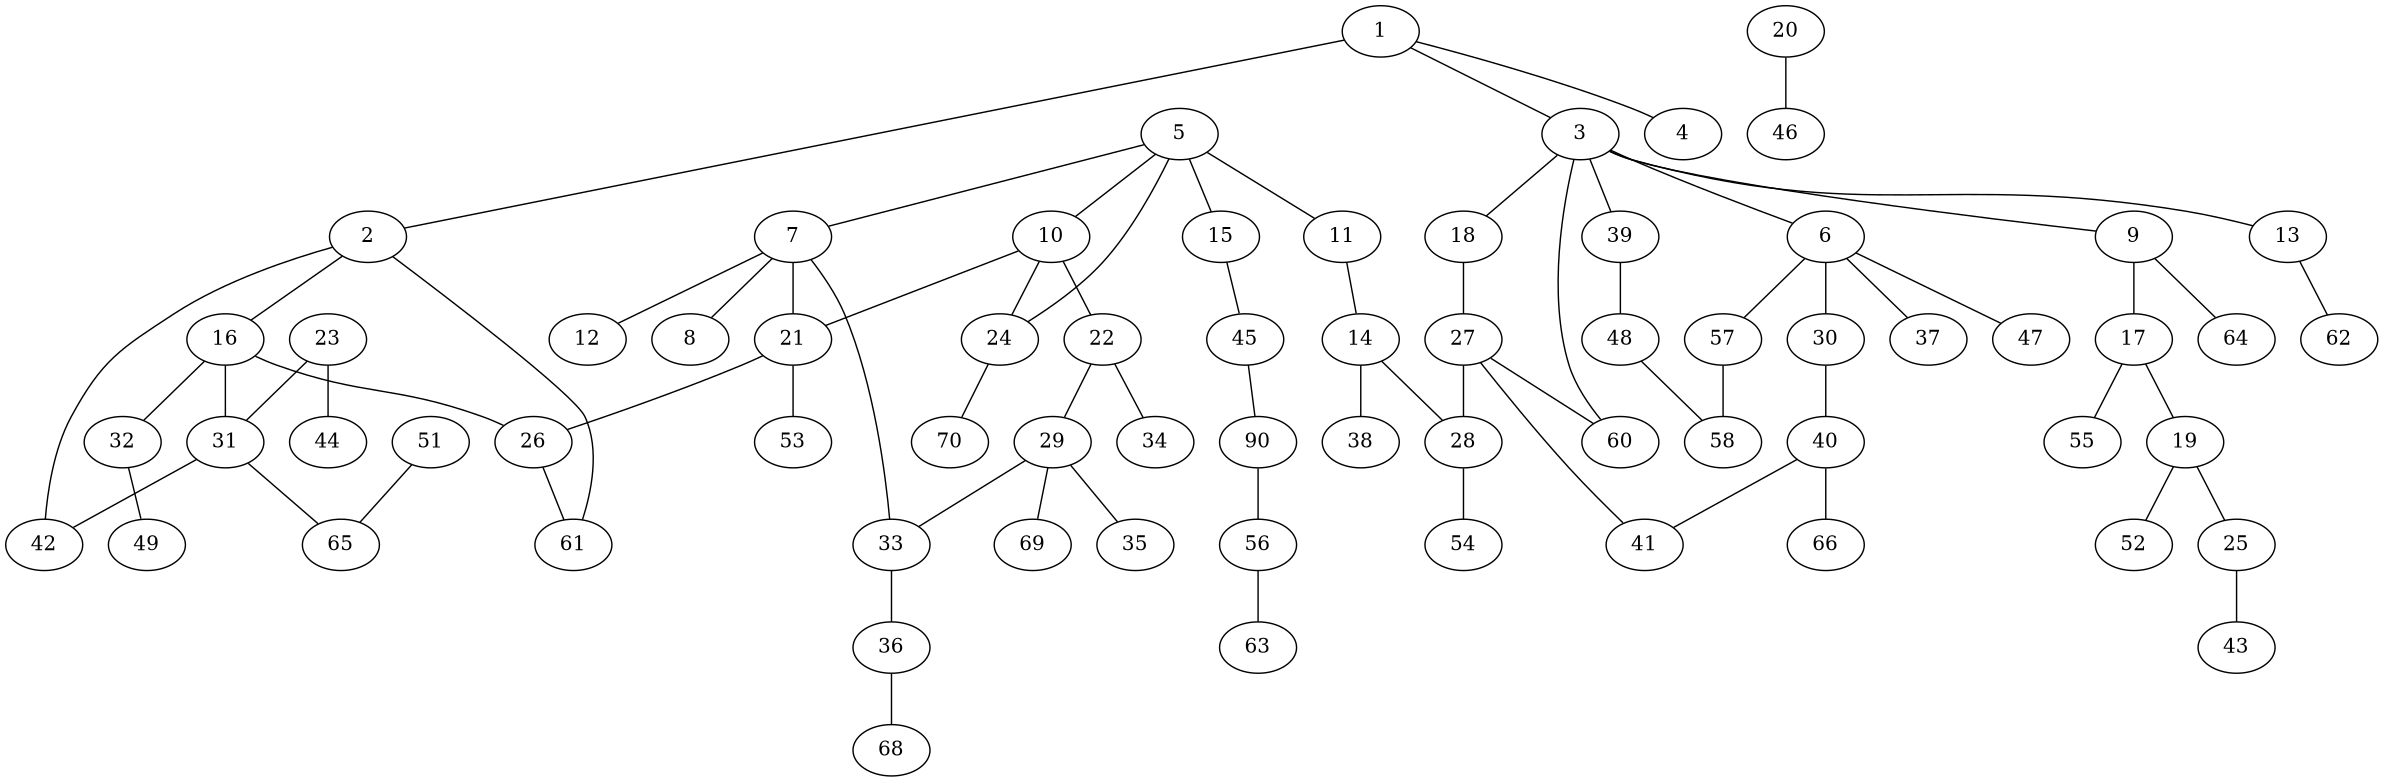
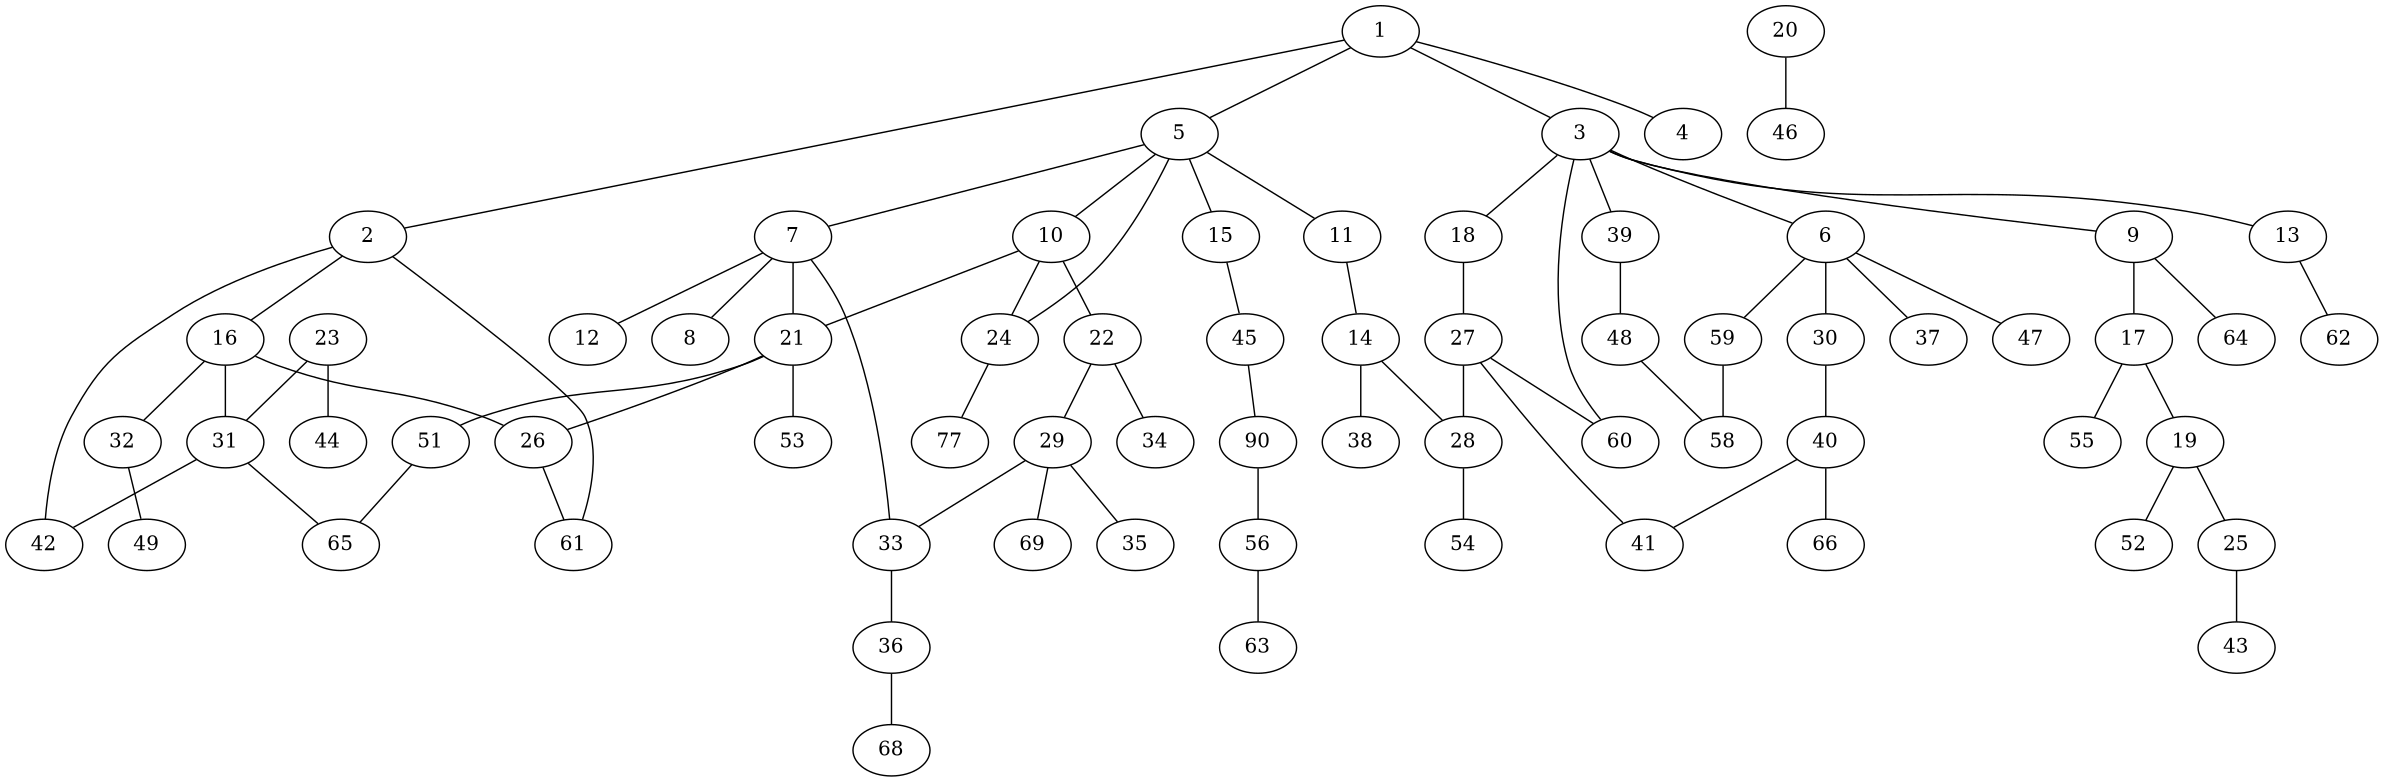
none -> (1280, 83)
(1723, 339) -> (1723, 339)
none -> (612, 391)
(950, 442) -> (950, 442)
